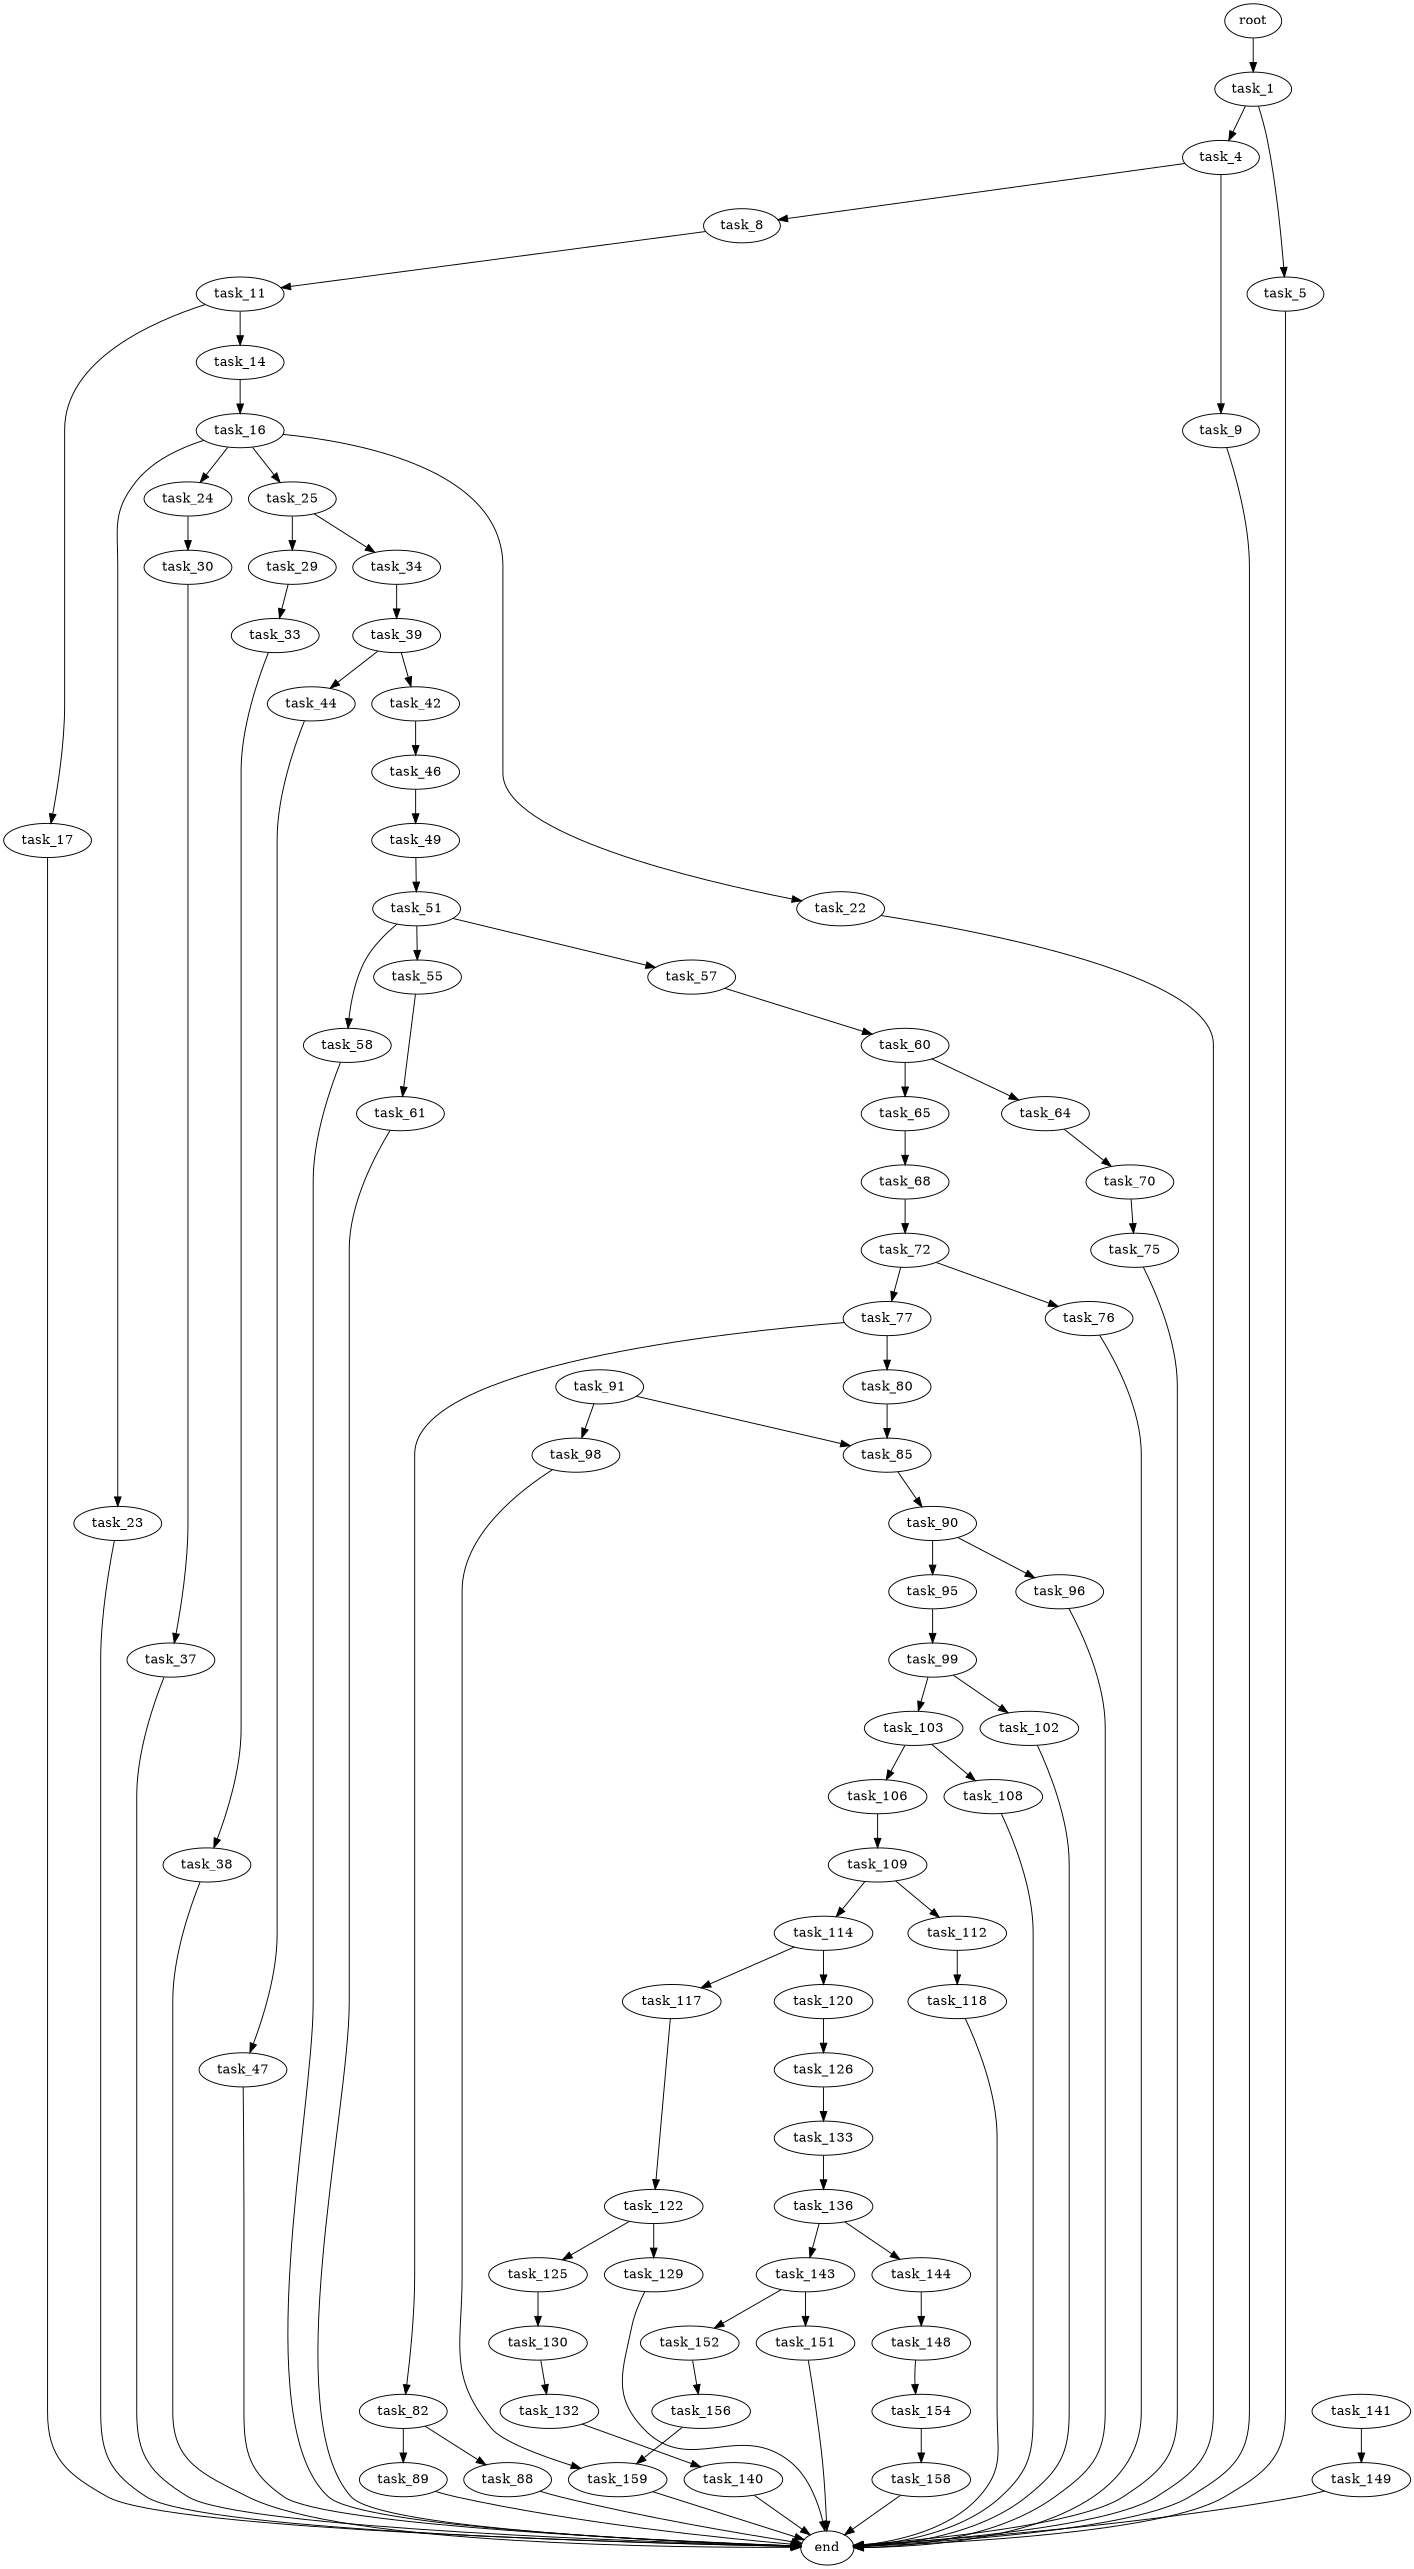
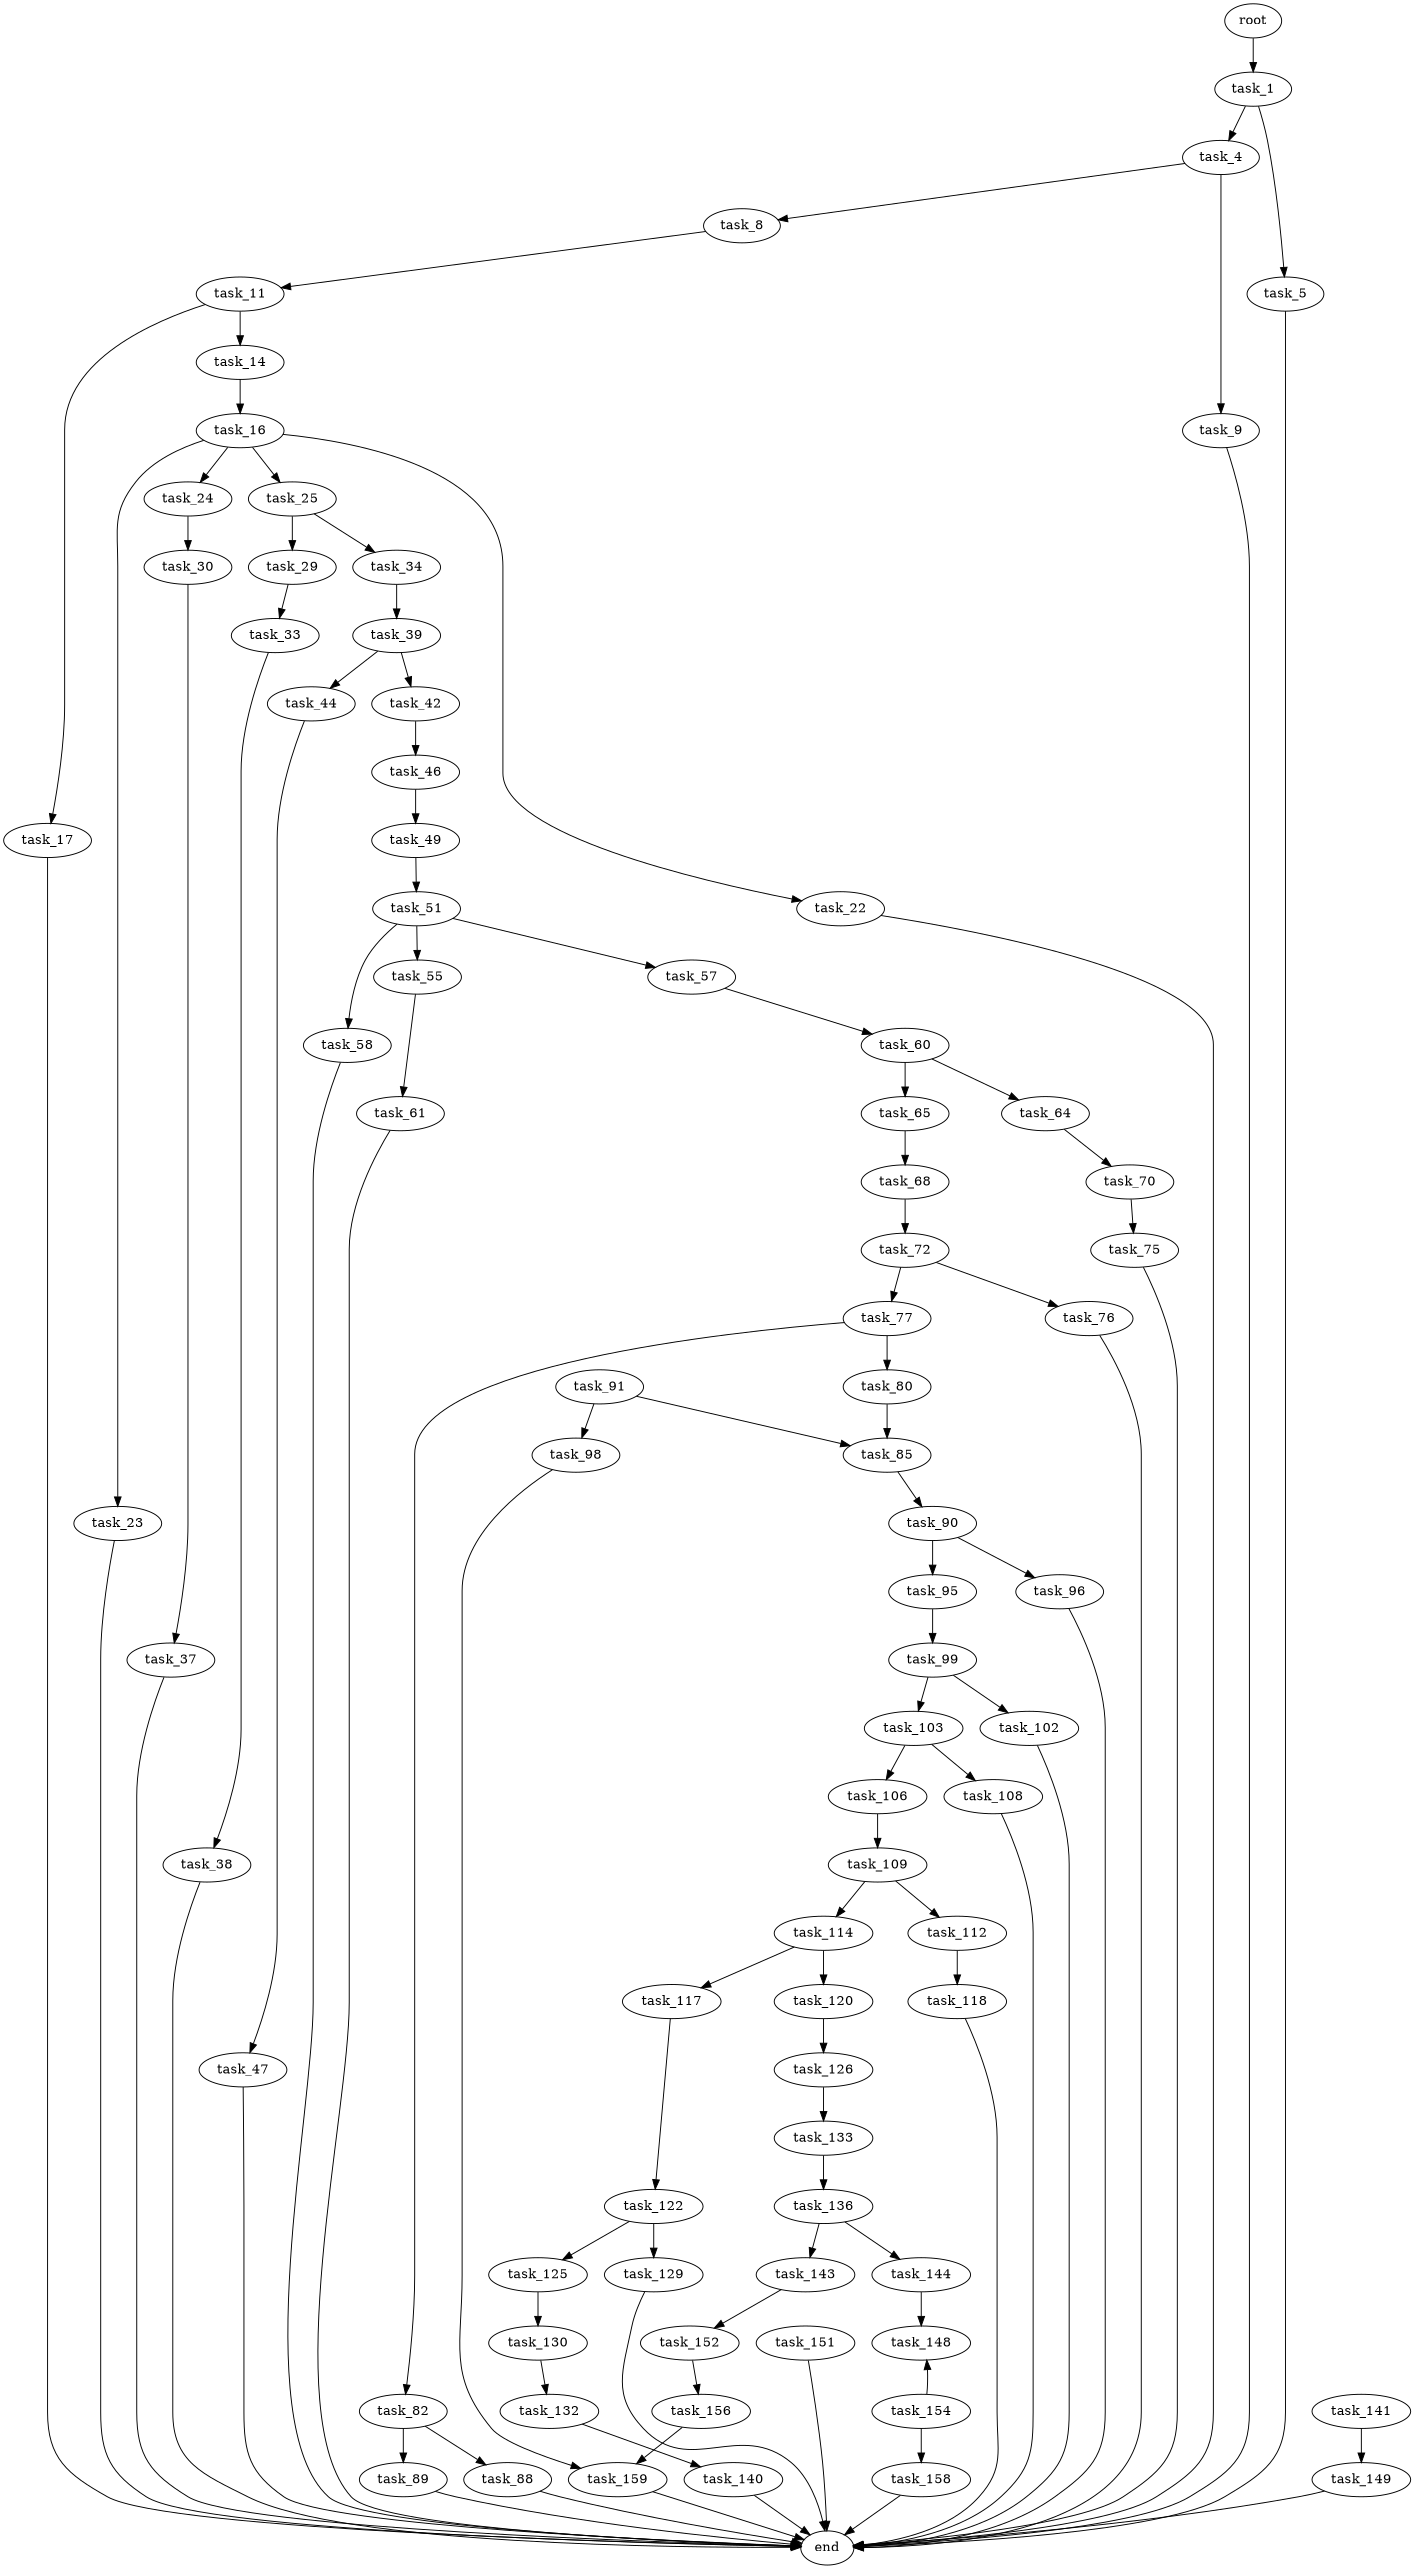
(806, 2304) -> none
(915, 2372) -> (928, 2382)
